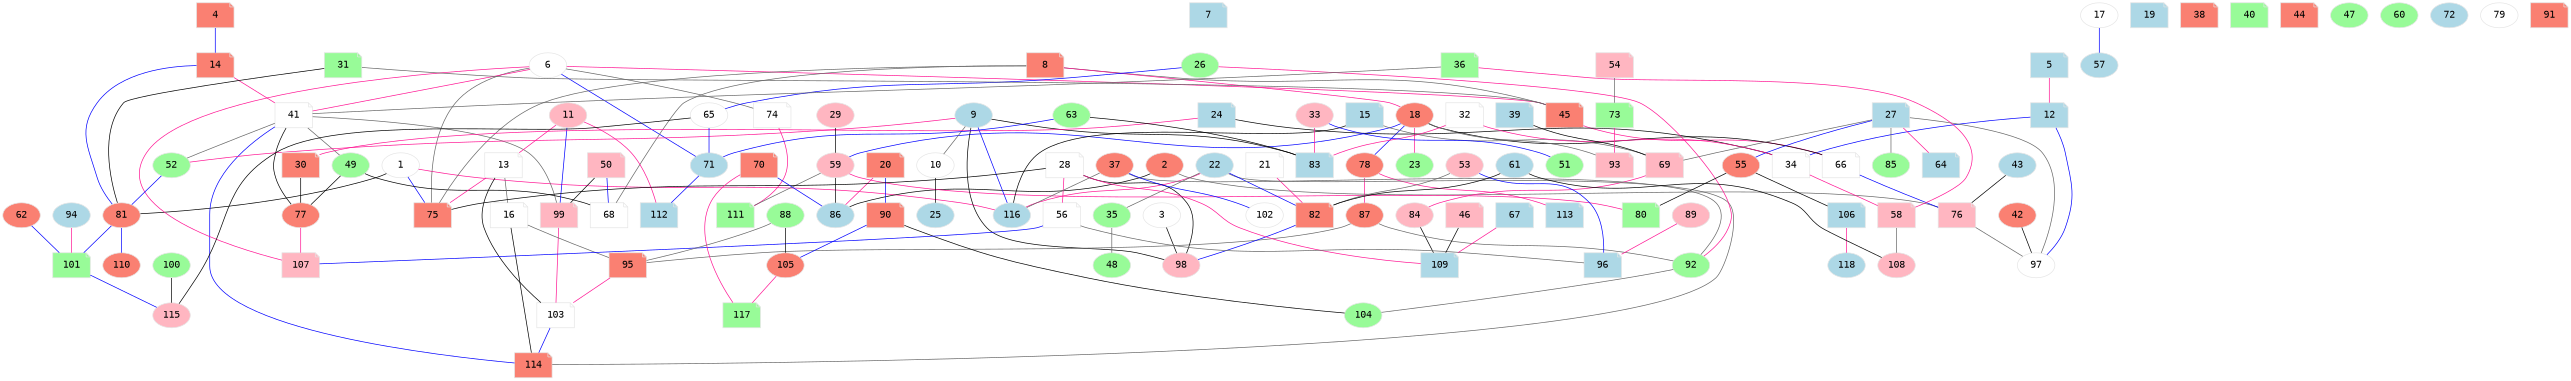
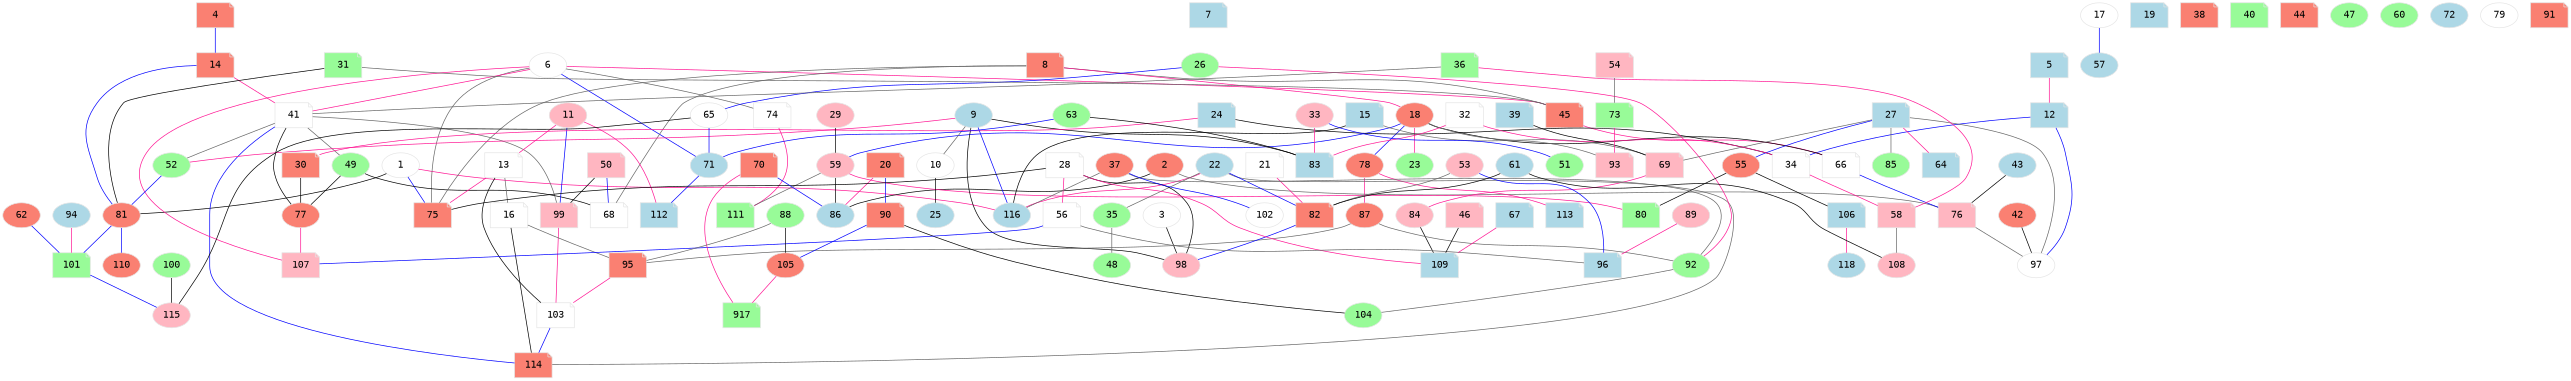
(742, 315) -> (742, 315)
